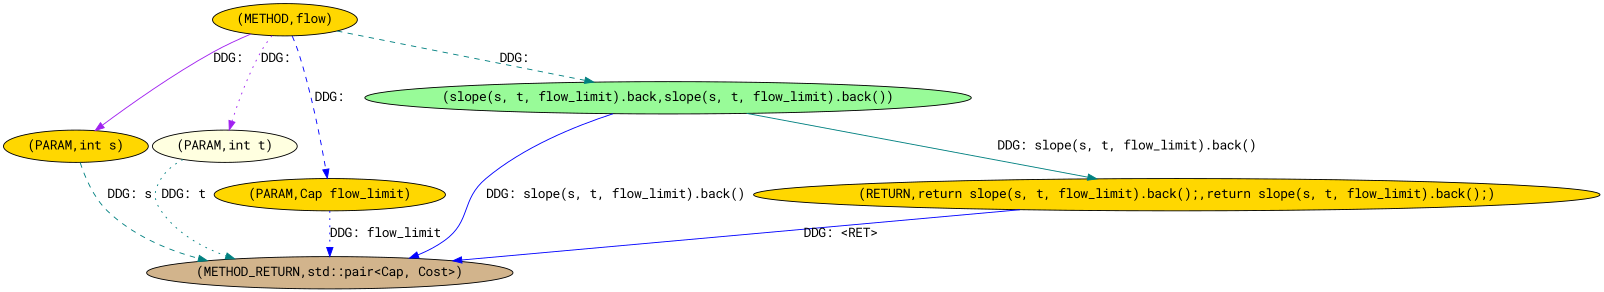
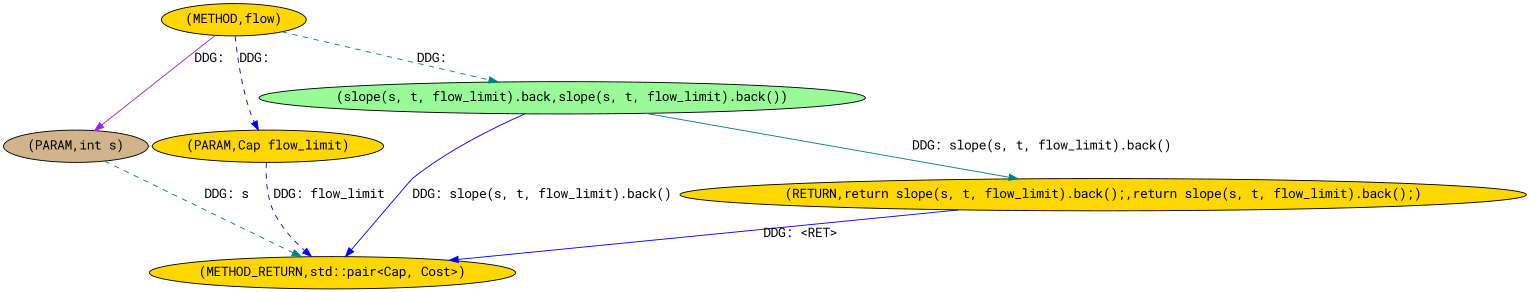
(76, 146) -> (76, 146)
(225, 146) -> none
(330, 229) -> (274, 211)
(330, 273) -> (333, 273)
